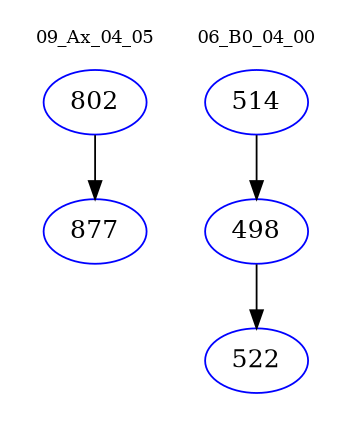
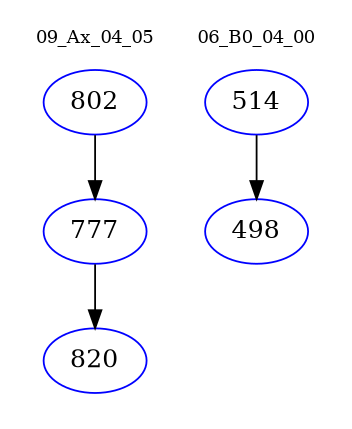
(95, 231) -> (95, 231)
none -> (95, 361)
(257, 361) -> none
